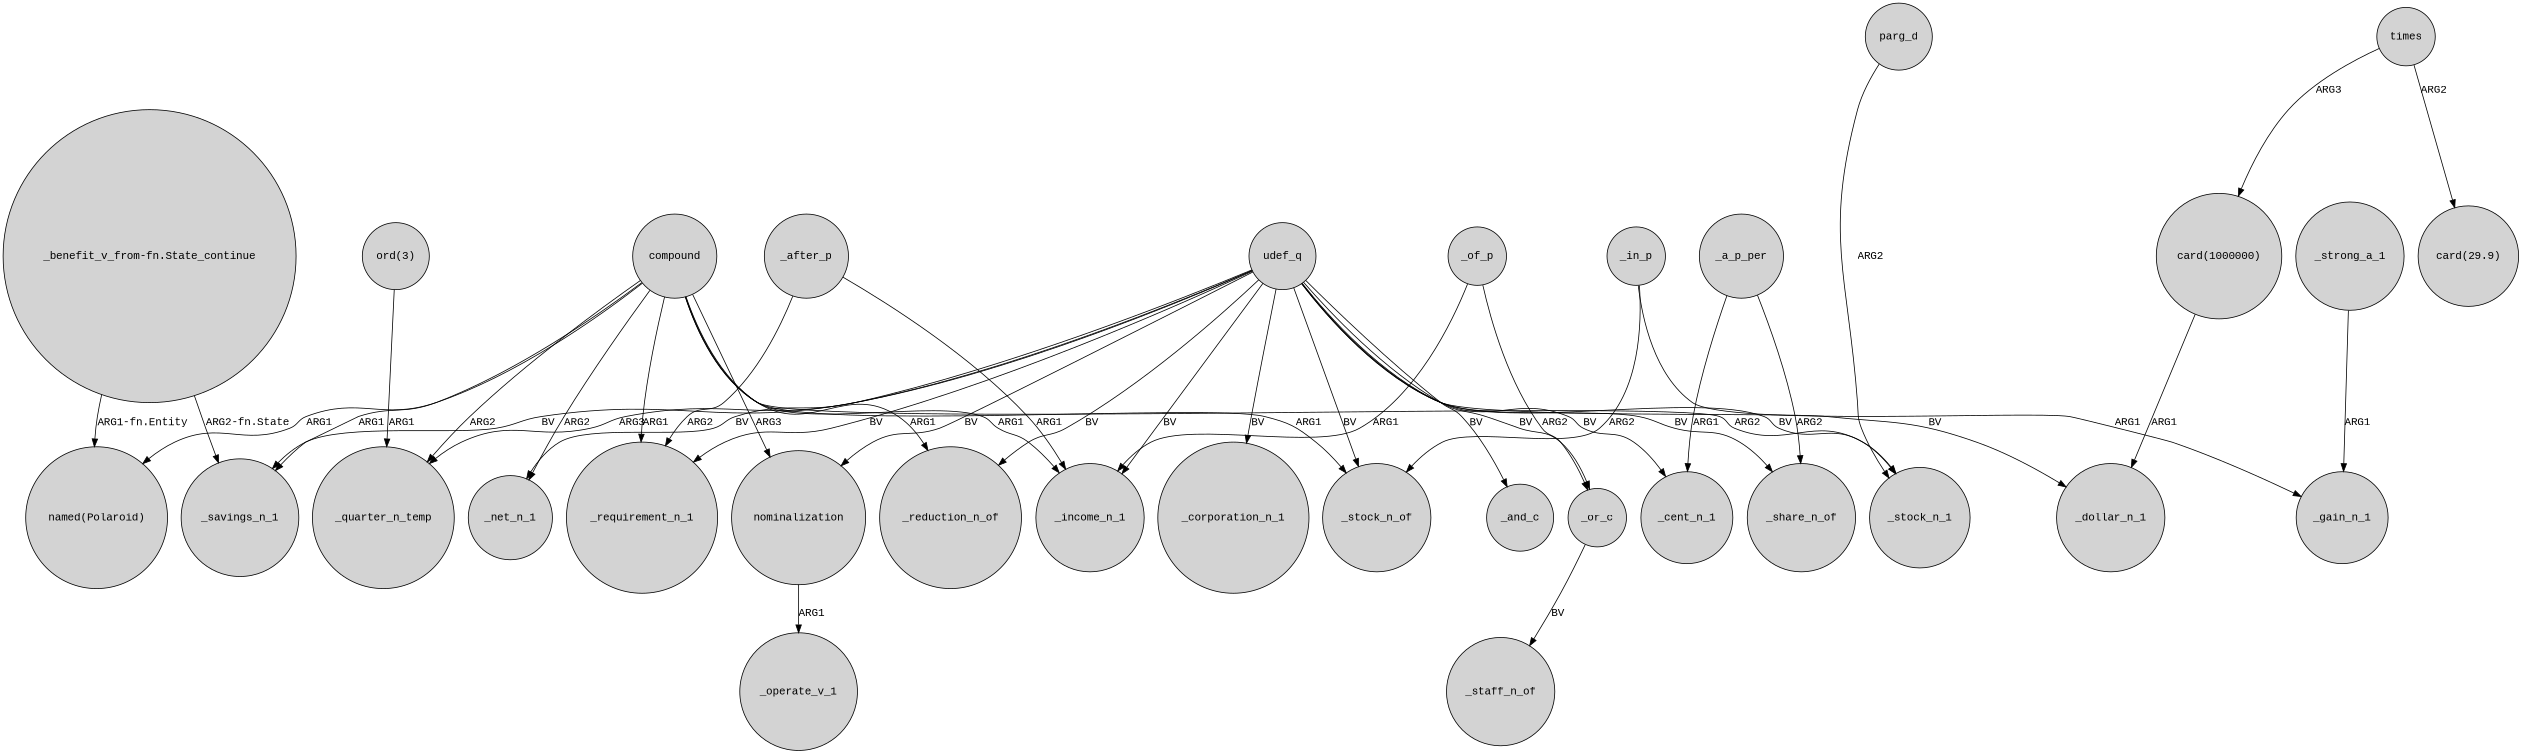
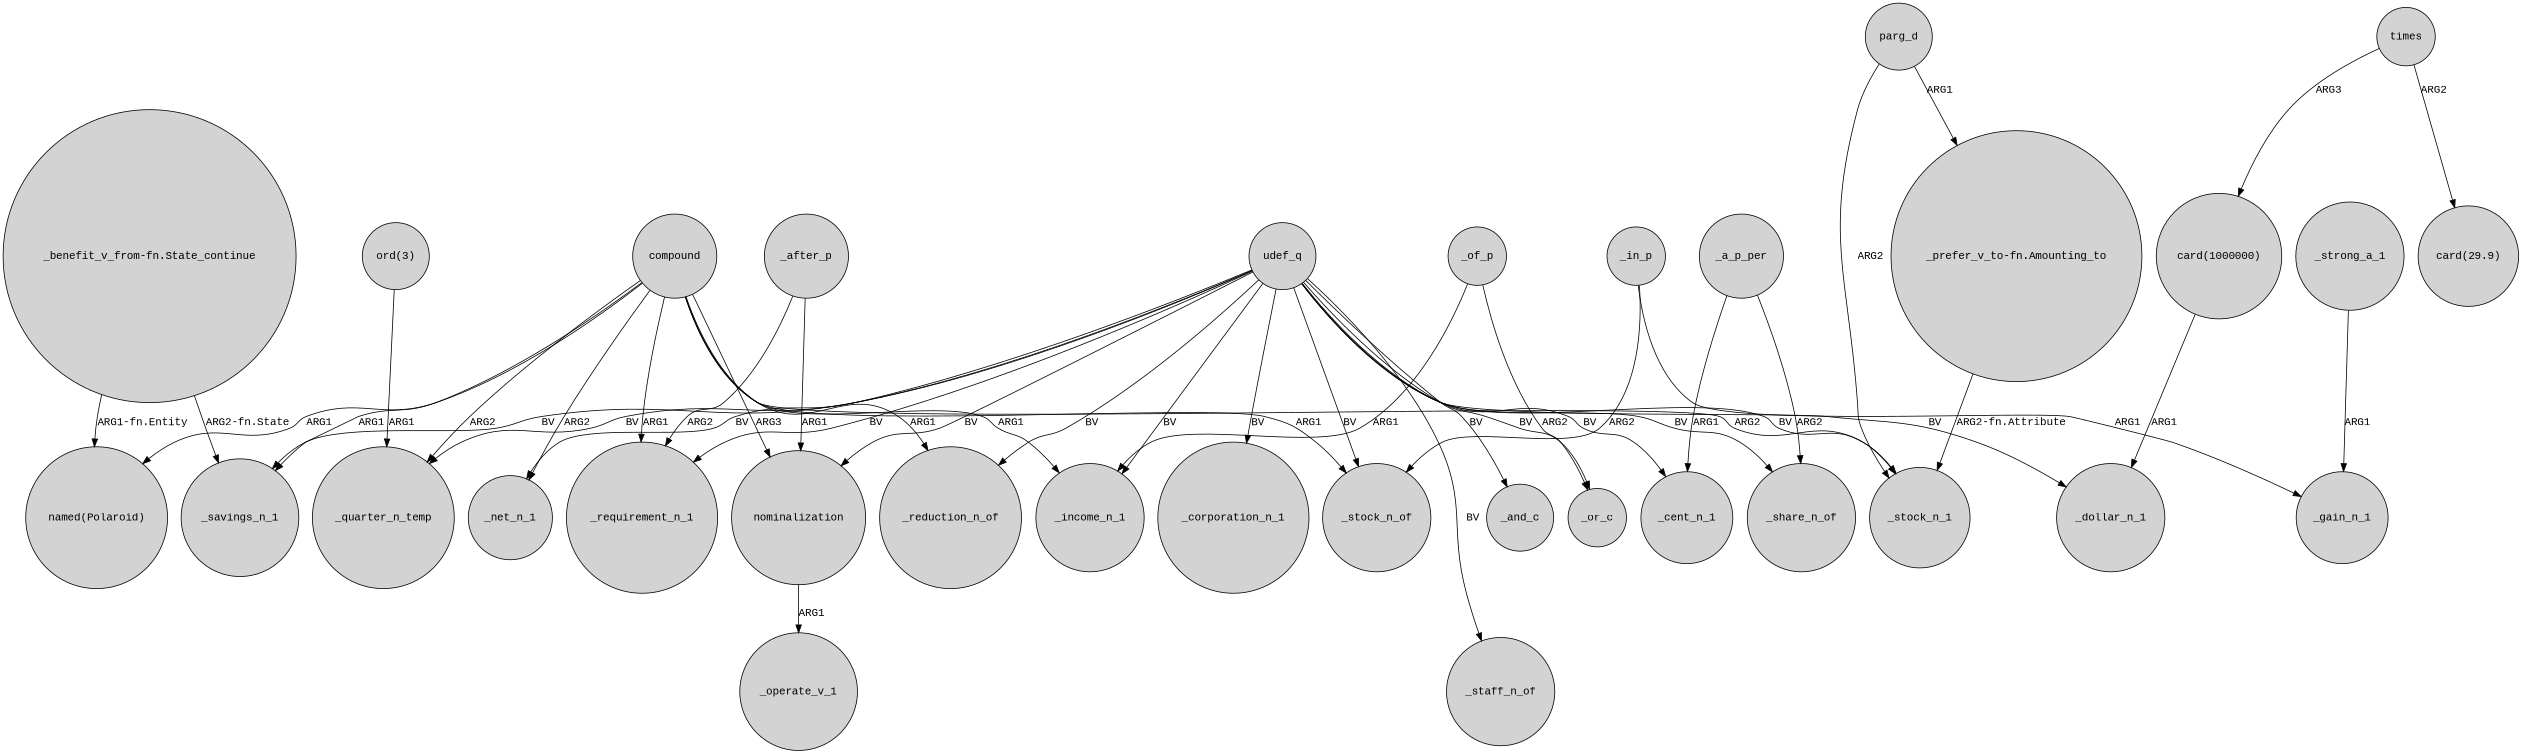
none -> (2016, 256)
(963, 358) -> (803, 371)
(632, 422) -> (632, 422)
(1561, 593) -> (1435, 436)
